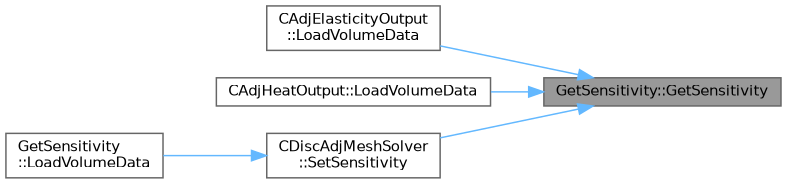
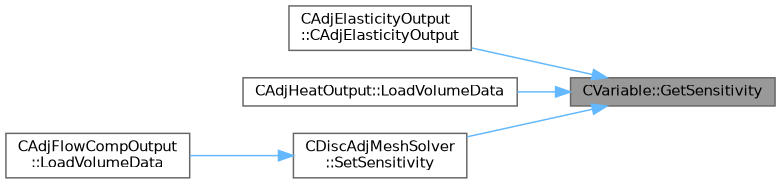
(353, 28) -> (380, 28)
(662, 92) -> (673, 92)
(84, 156) -> (98, 156)
